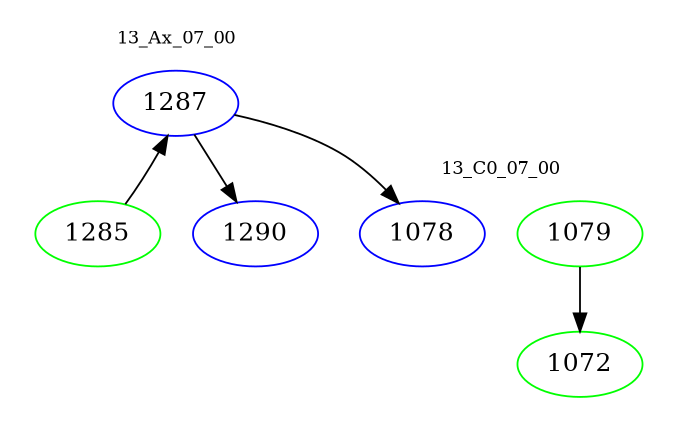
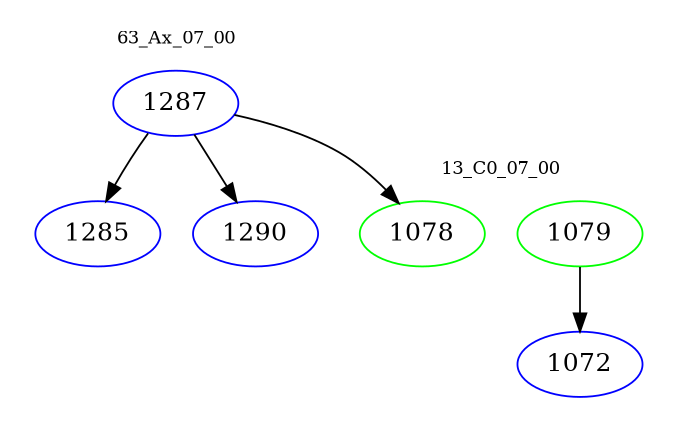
(177, 39) -> (177, 39)
(143, 179) -> (131, 159)
(98, 234) -> (98, 234)
(422, 234) -> (422, 234)
(580, 364) -> (580, 364)
